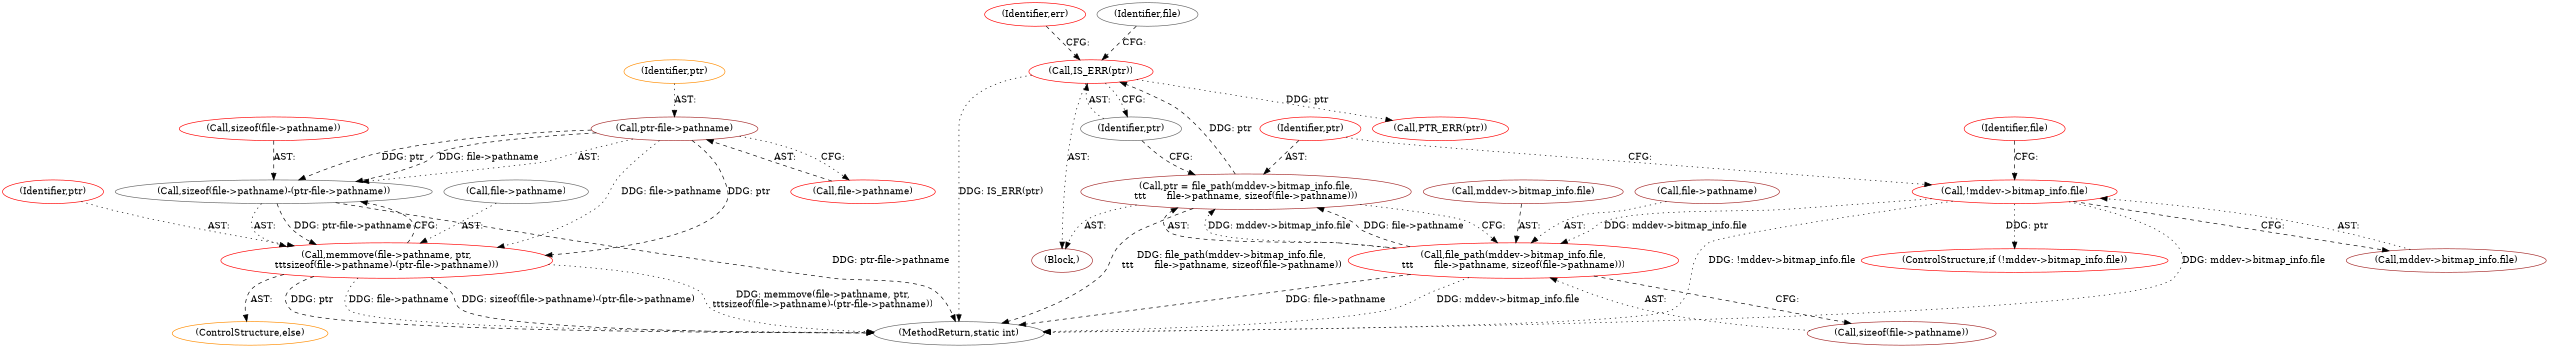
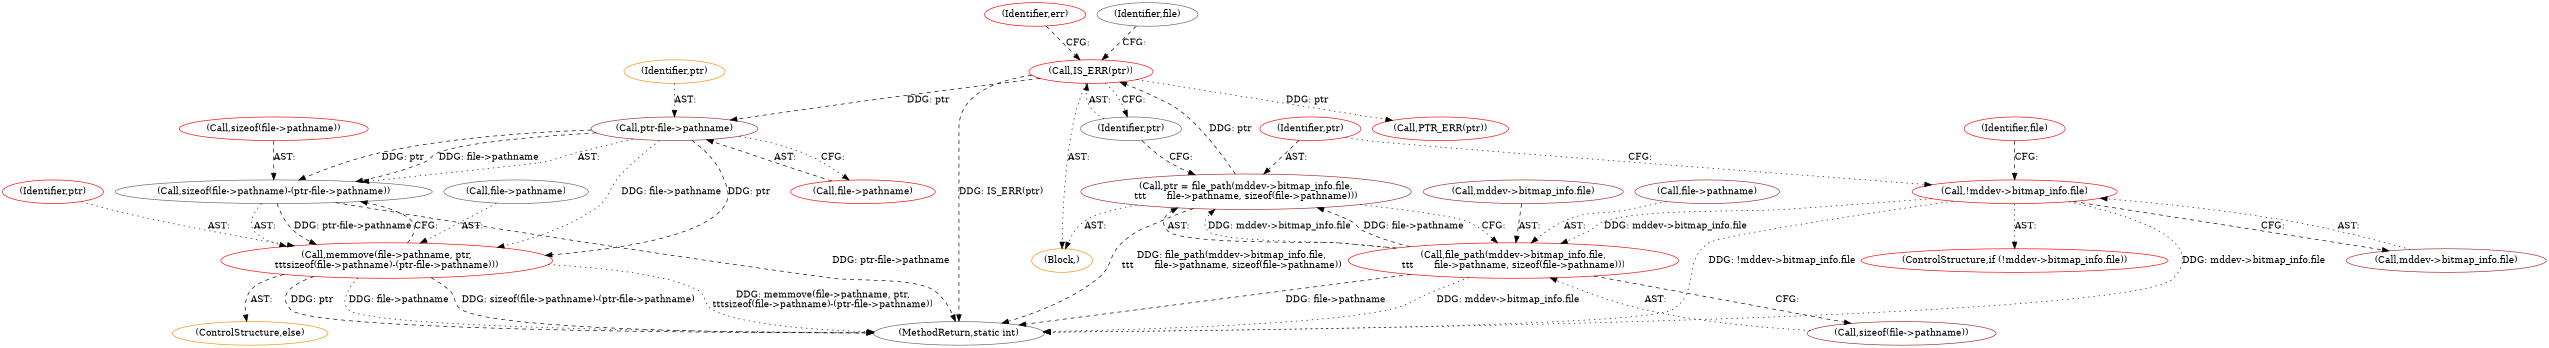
none -> (889, 98)
(959, 172) -> (959, 172)
(2027, 226) -> (2027, 226)
(1062, 261) -> (1062, 261)
